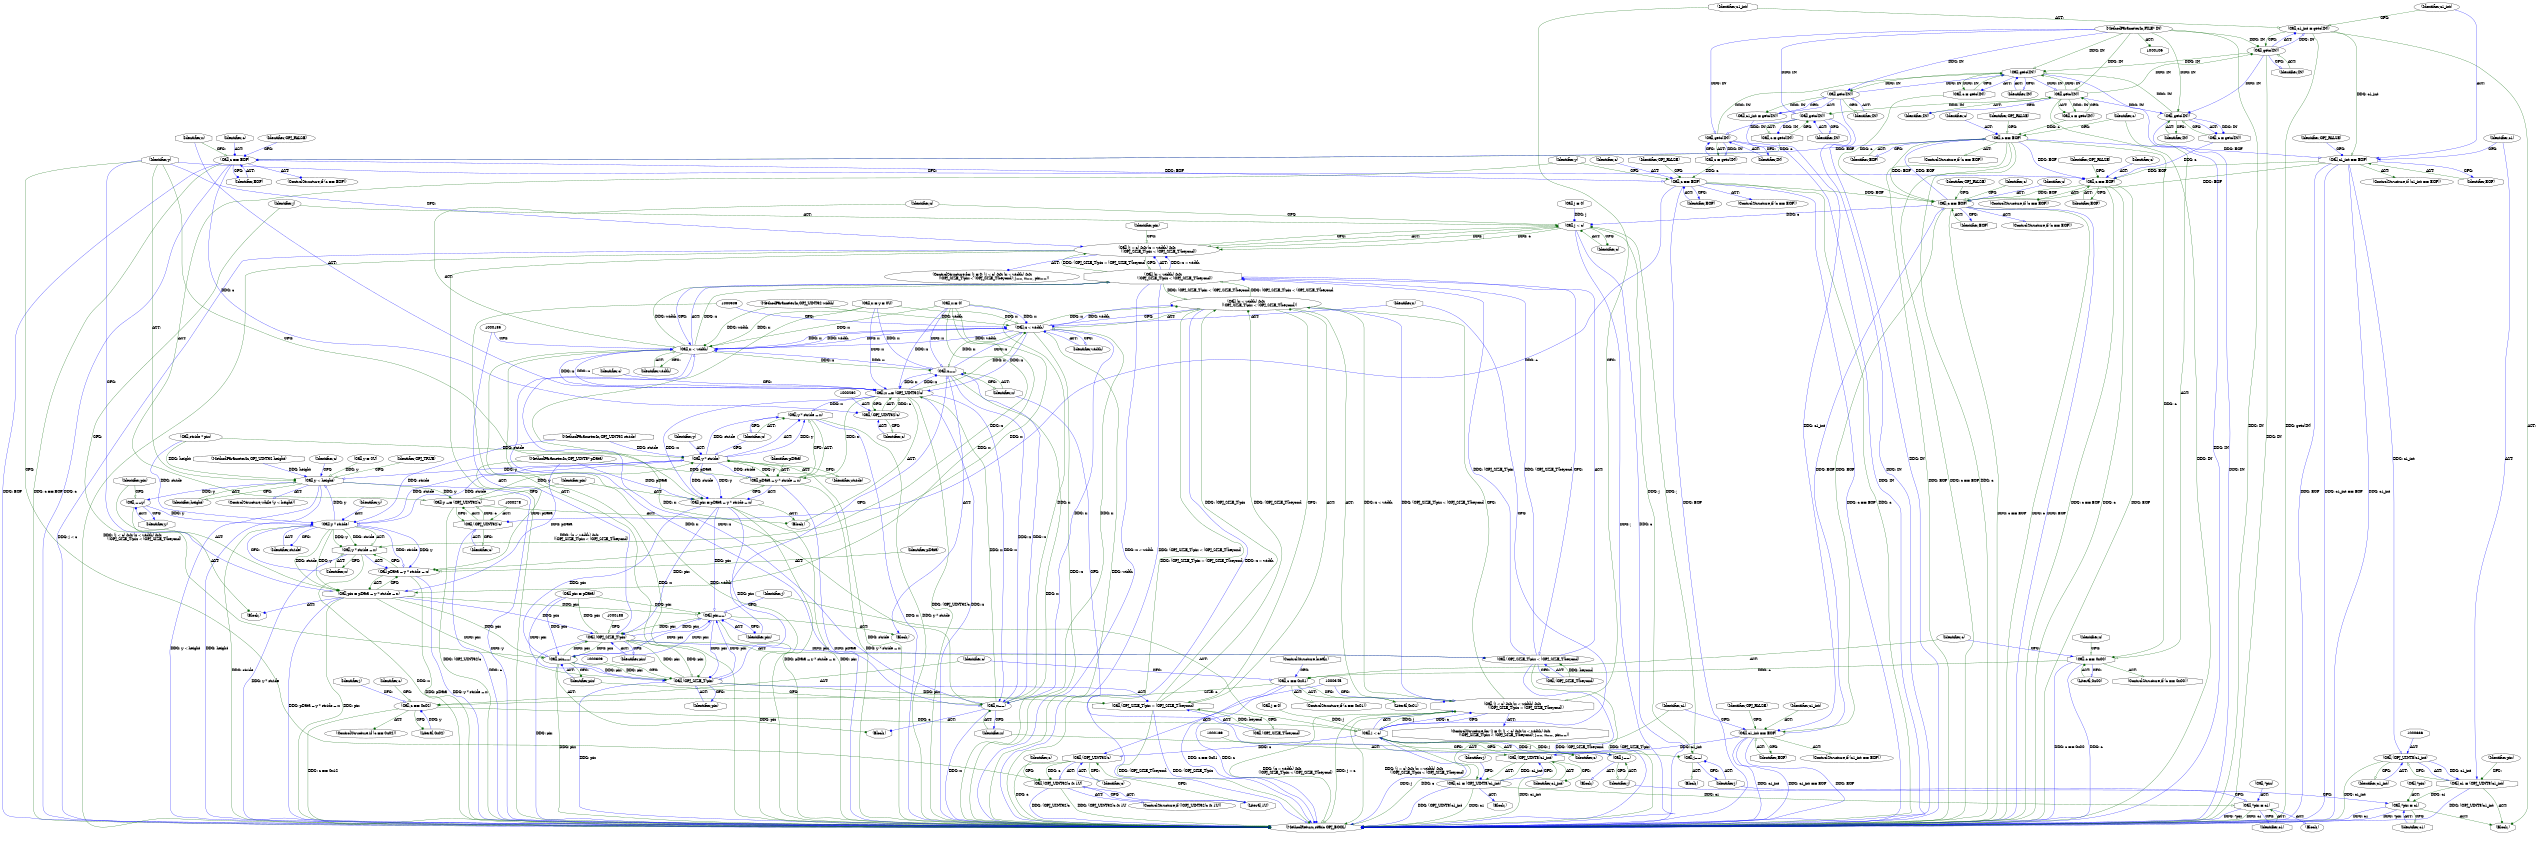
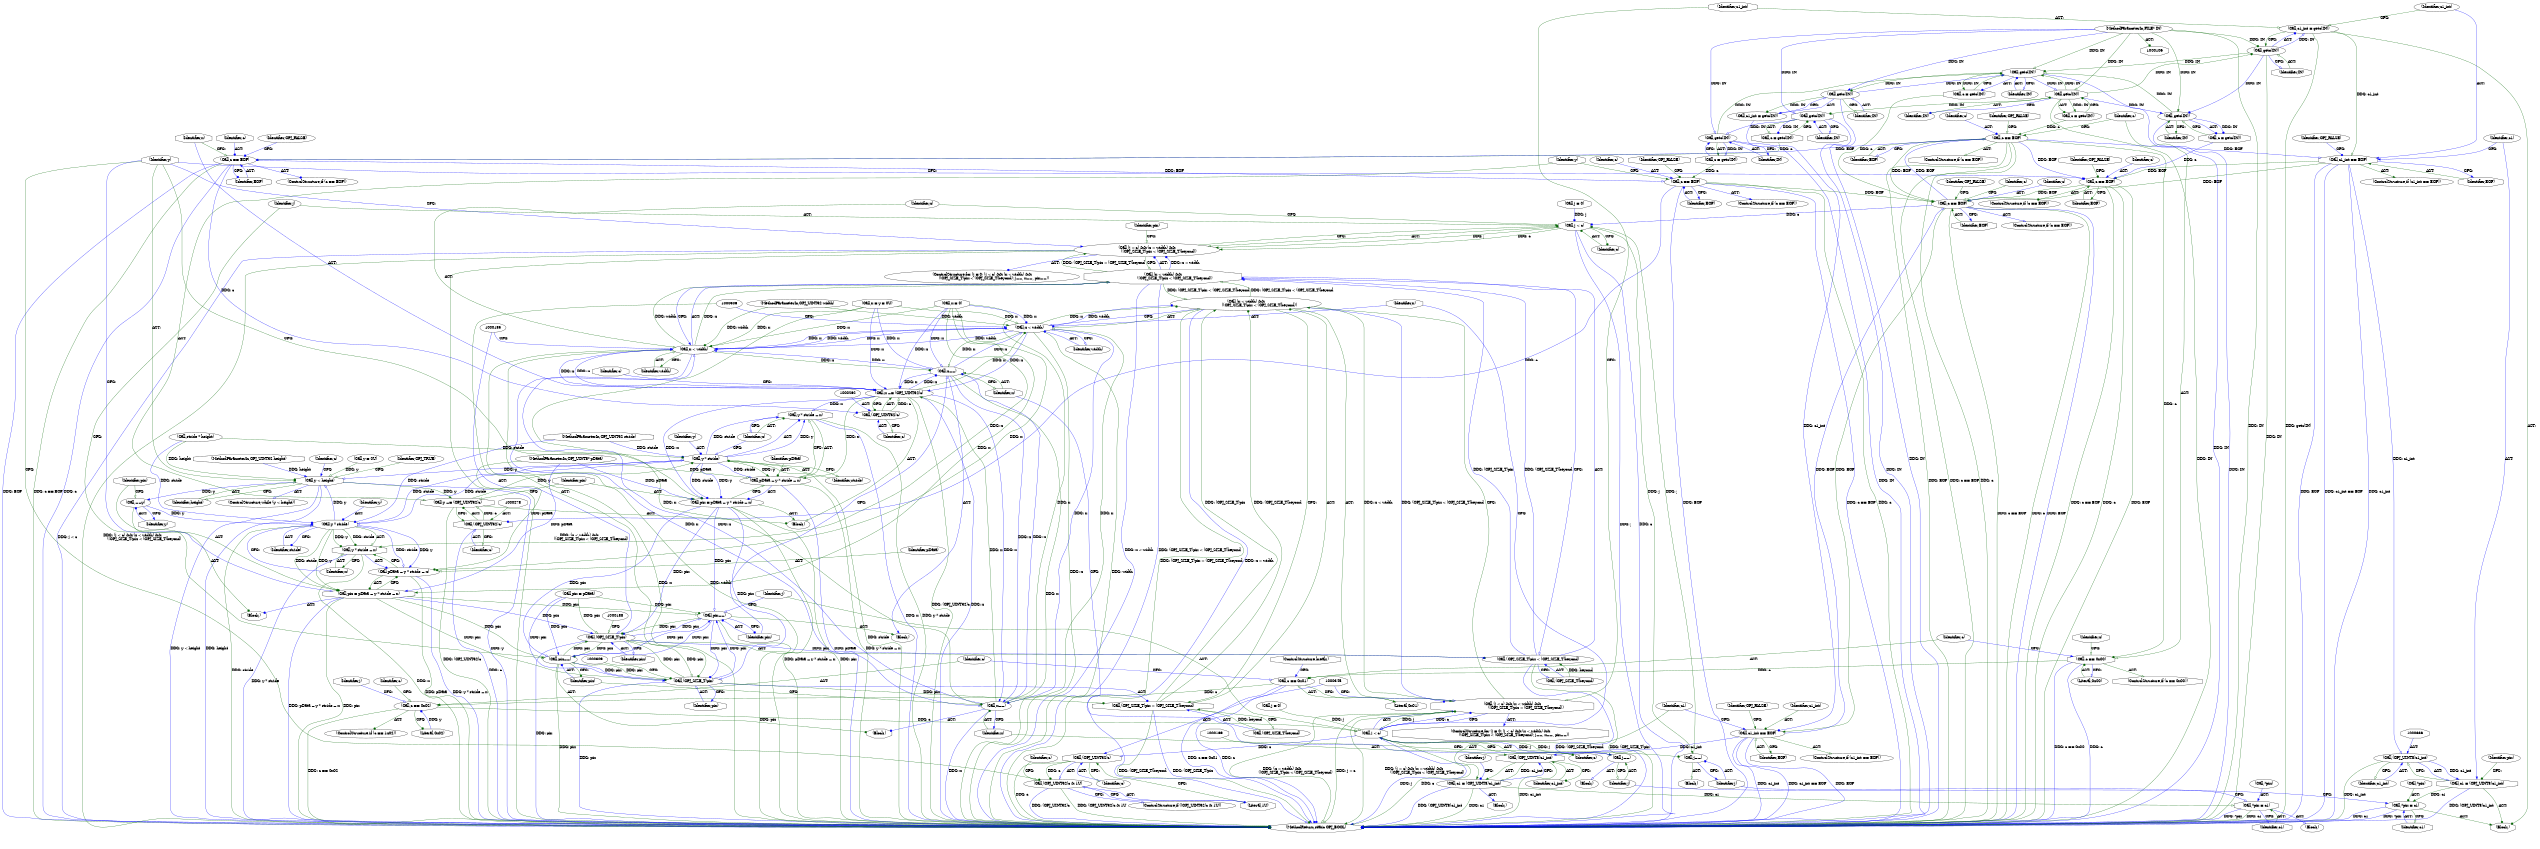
(196, 437) -> (196, 437)
(1211, 692) -> (1211, 692)
(1336, 706) -> none
(366, 734) -> (366, 734)
(323, 771) -> (323, 771)
(1100, 795) -> (1100, 795)
